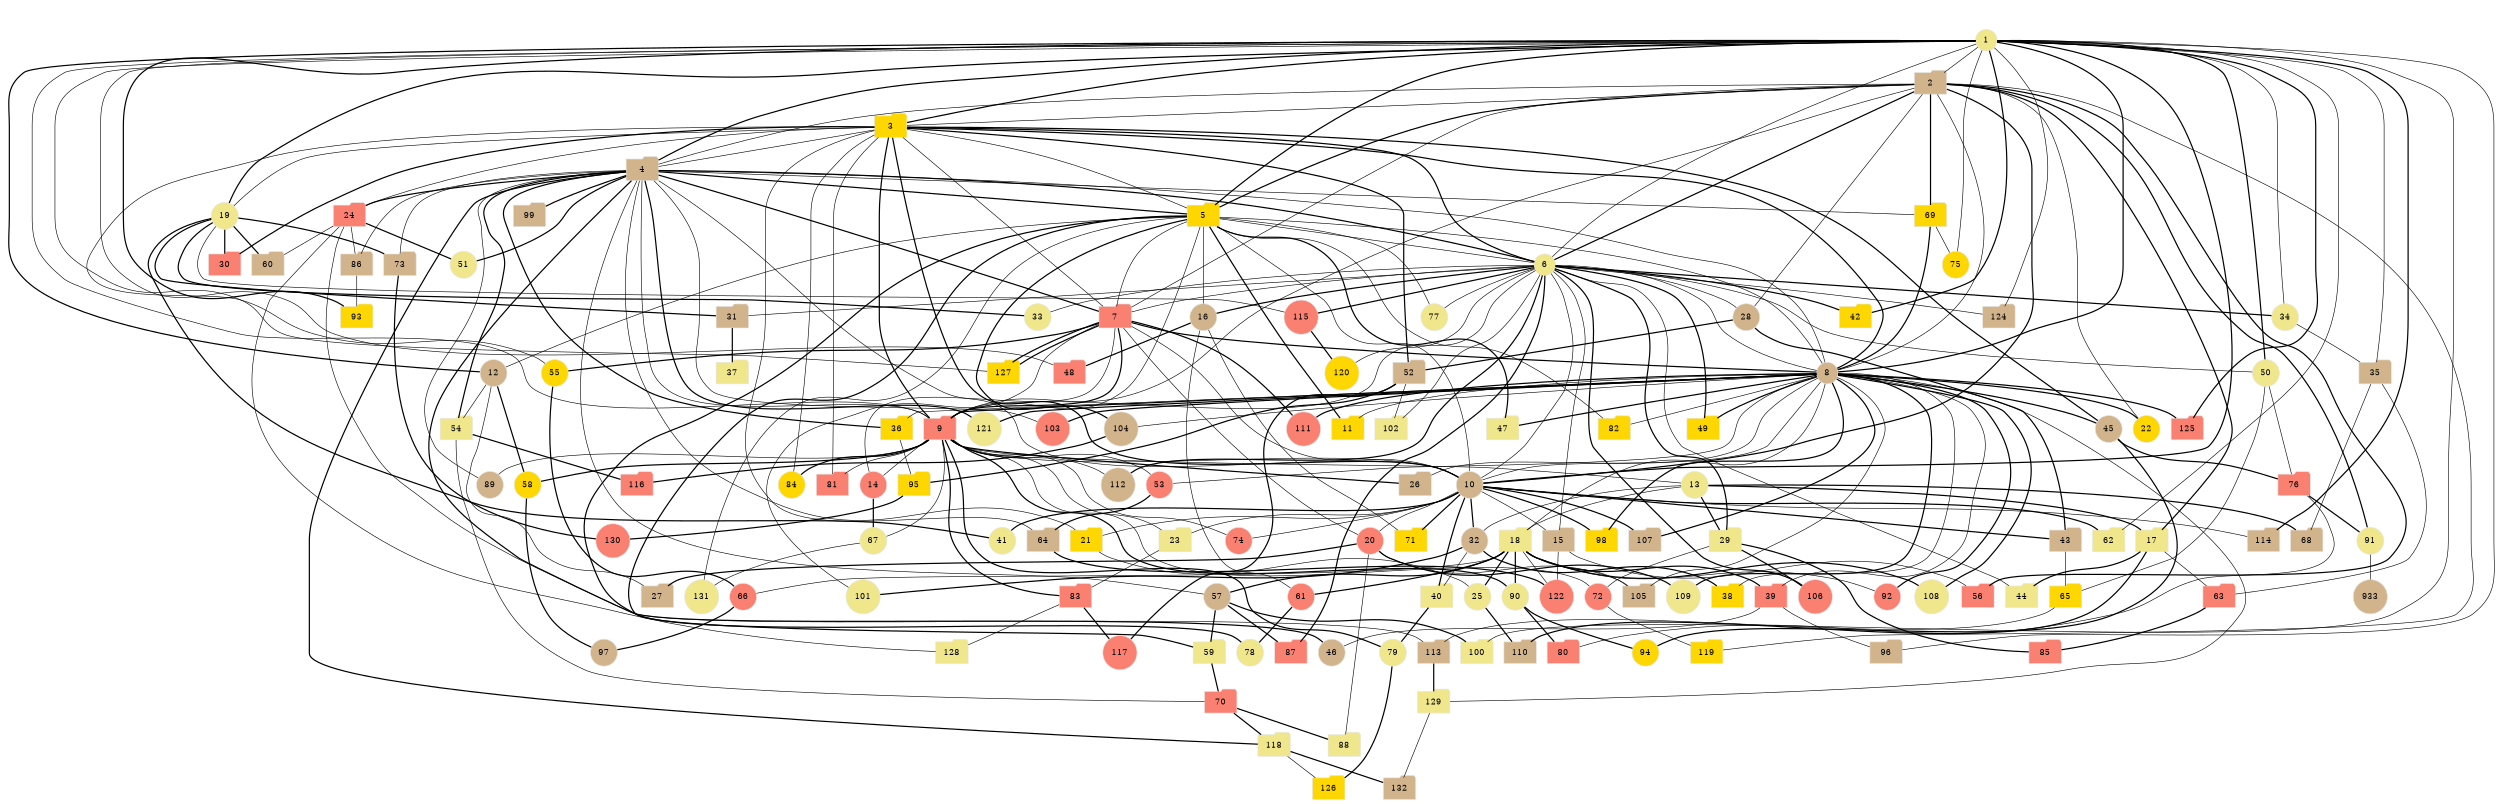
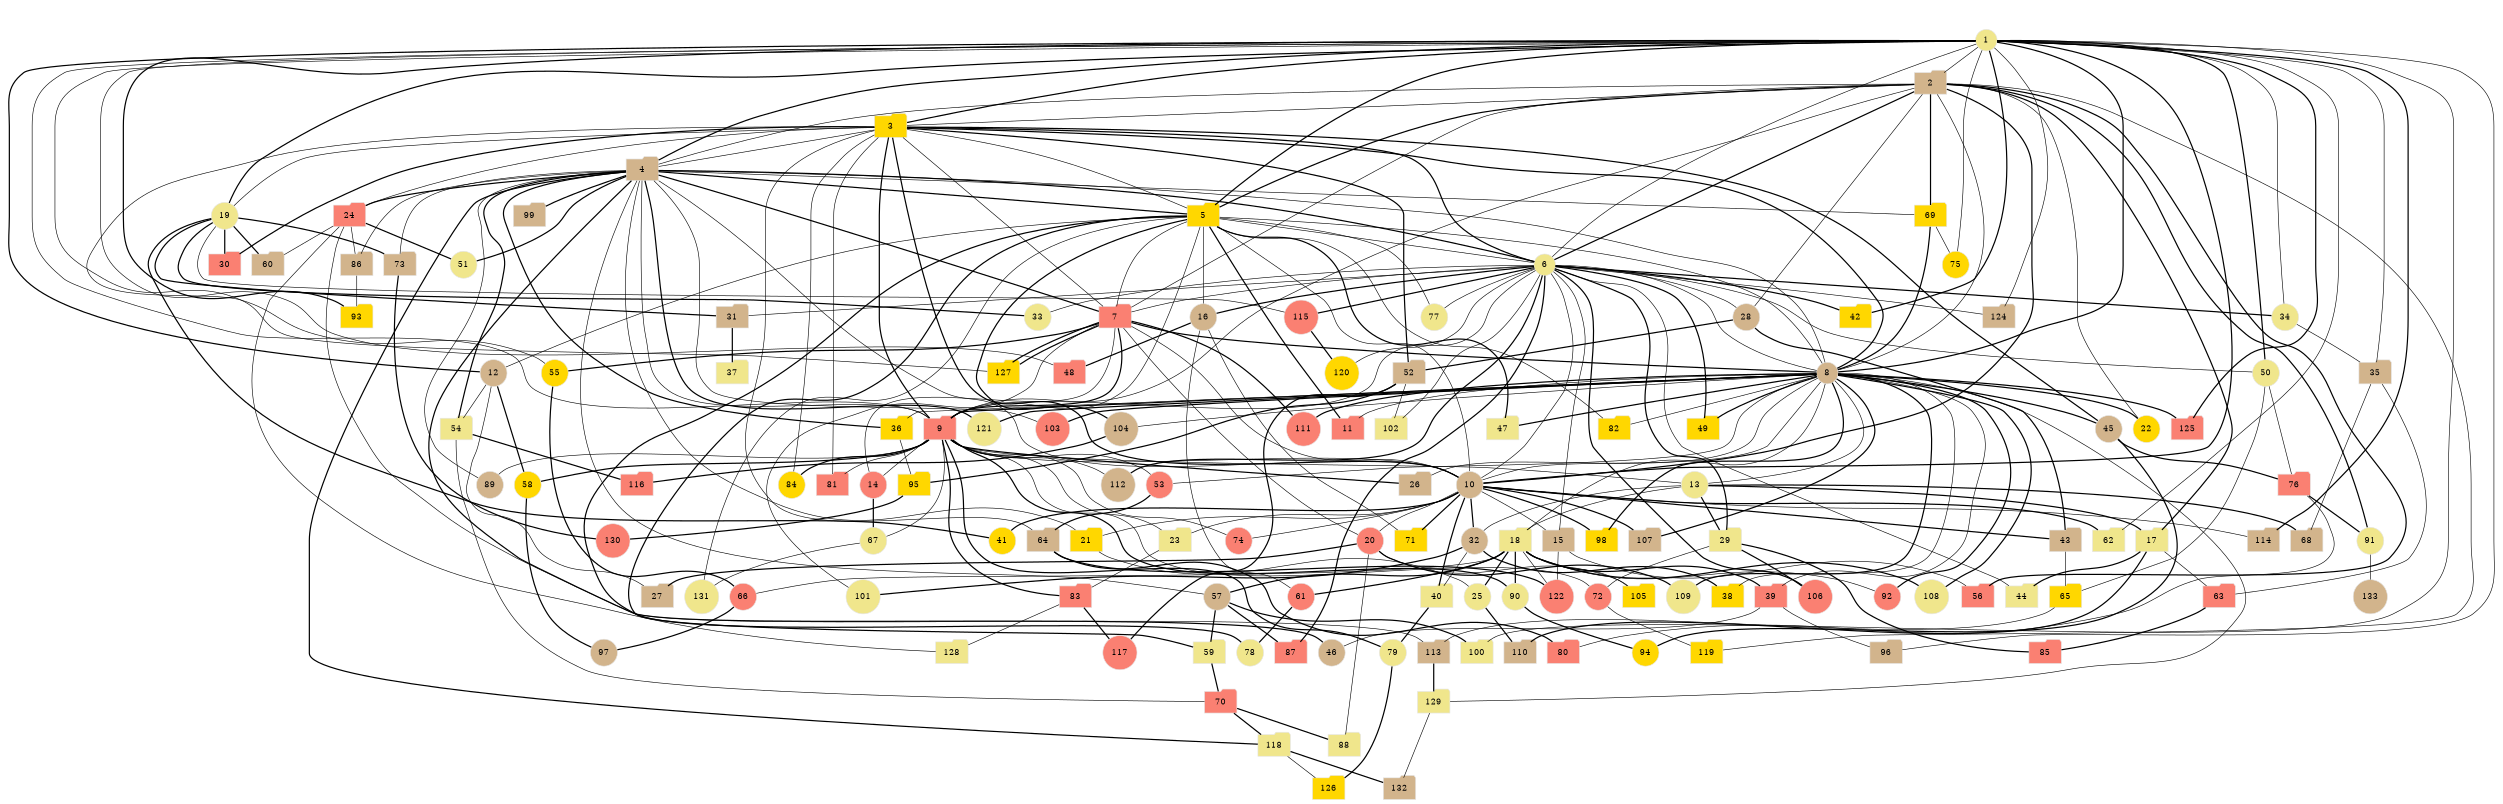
(1348, 429) -> (1348, 429)
(1814, 524) -> (1834, 461)
(1002, 541) -> (1002, 541)
(1639, 597) -> (1639, 597)
(2370, 597) -> (2370, 597)
(1534, 619) -> (1272, 605)
